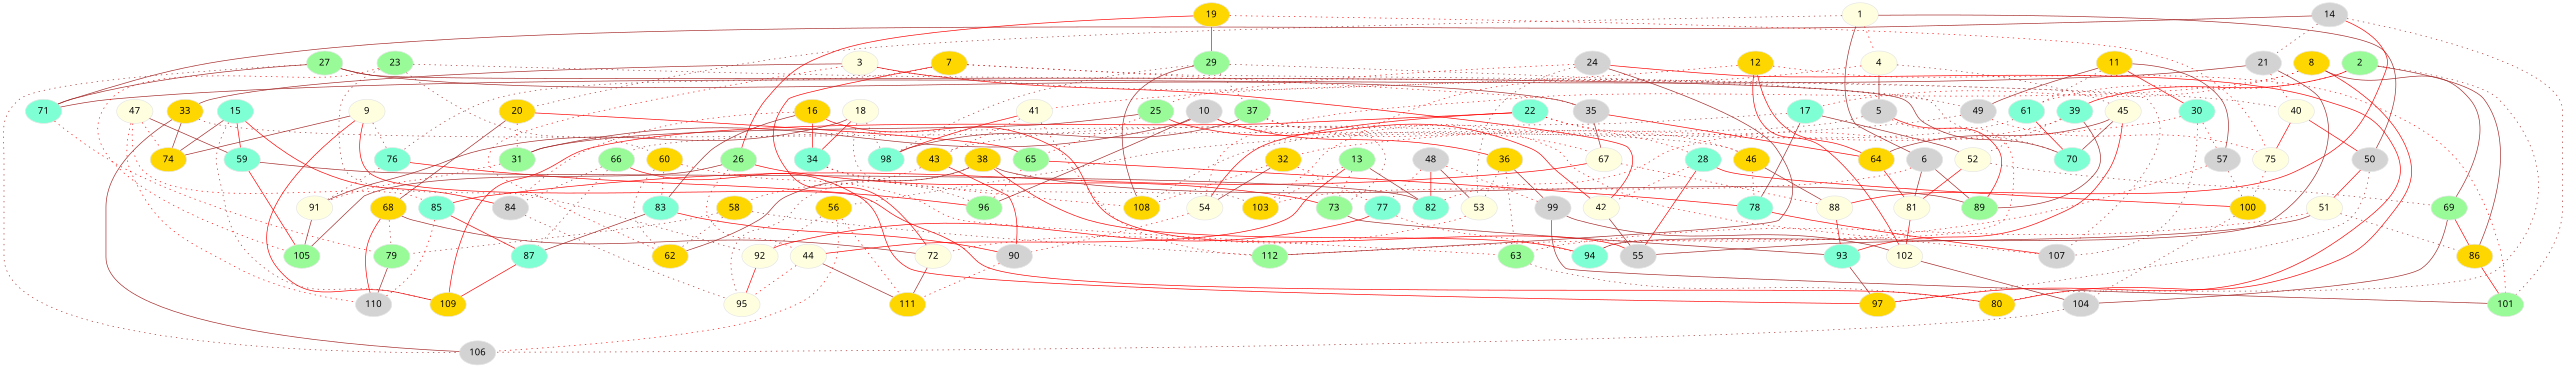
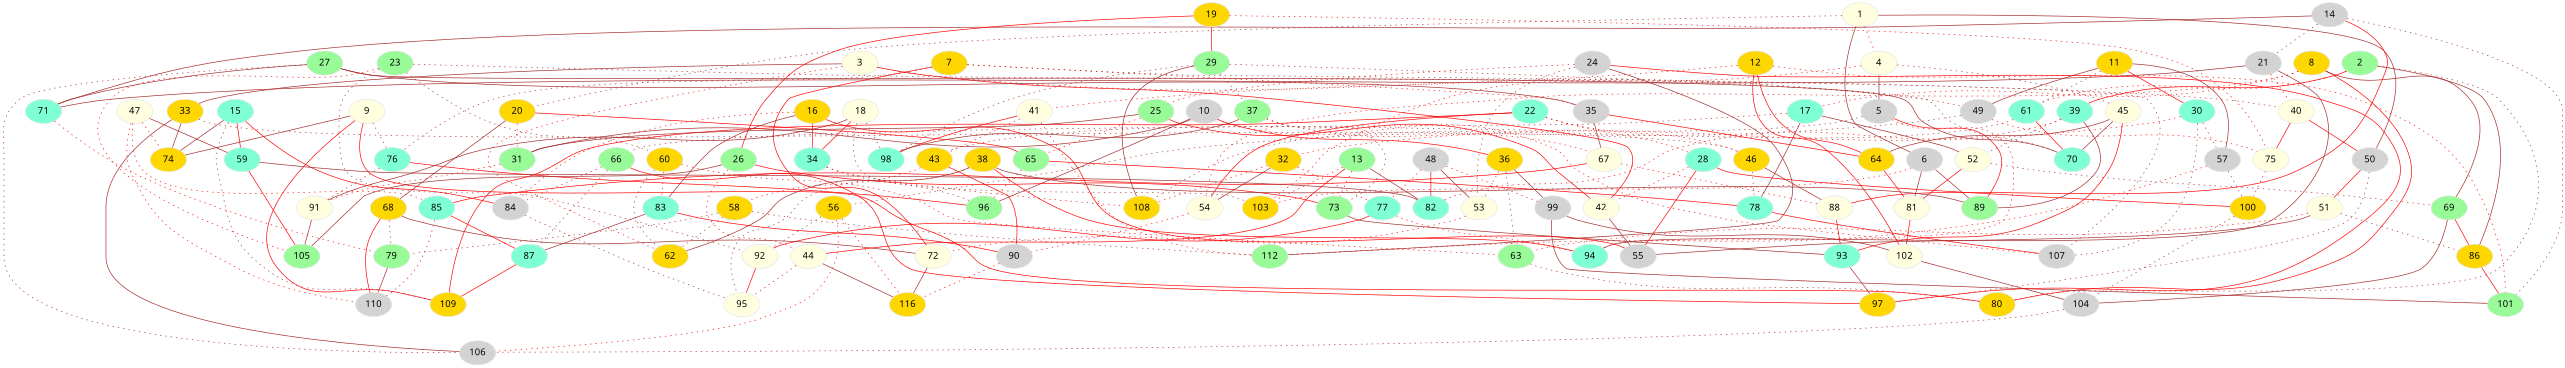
(908, 305) -> (908, 305)
